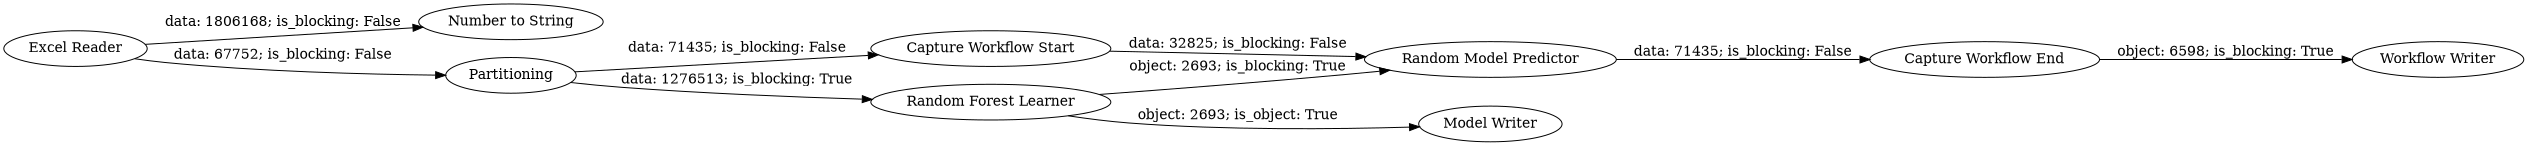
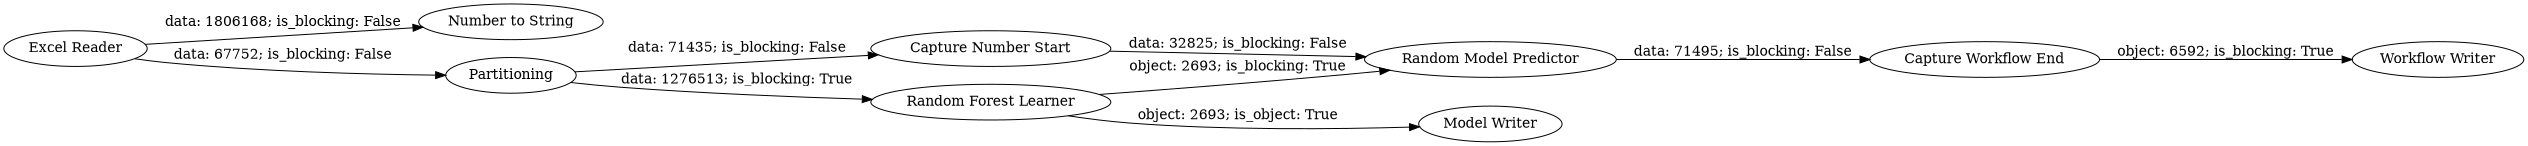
(991, 49) -> (991, 49)
(1743, 52) -> (1743, 52)
(2226, 52) -> (2226, 52)
